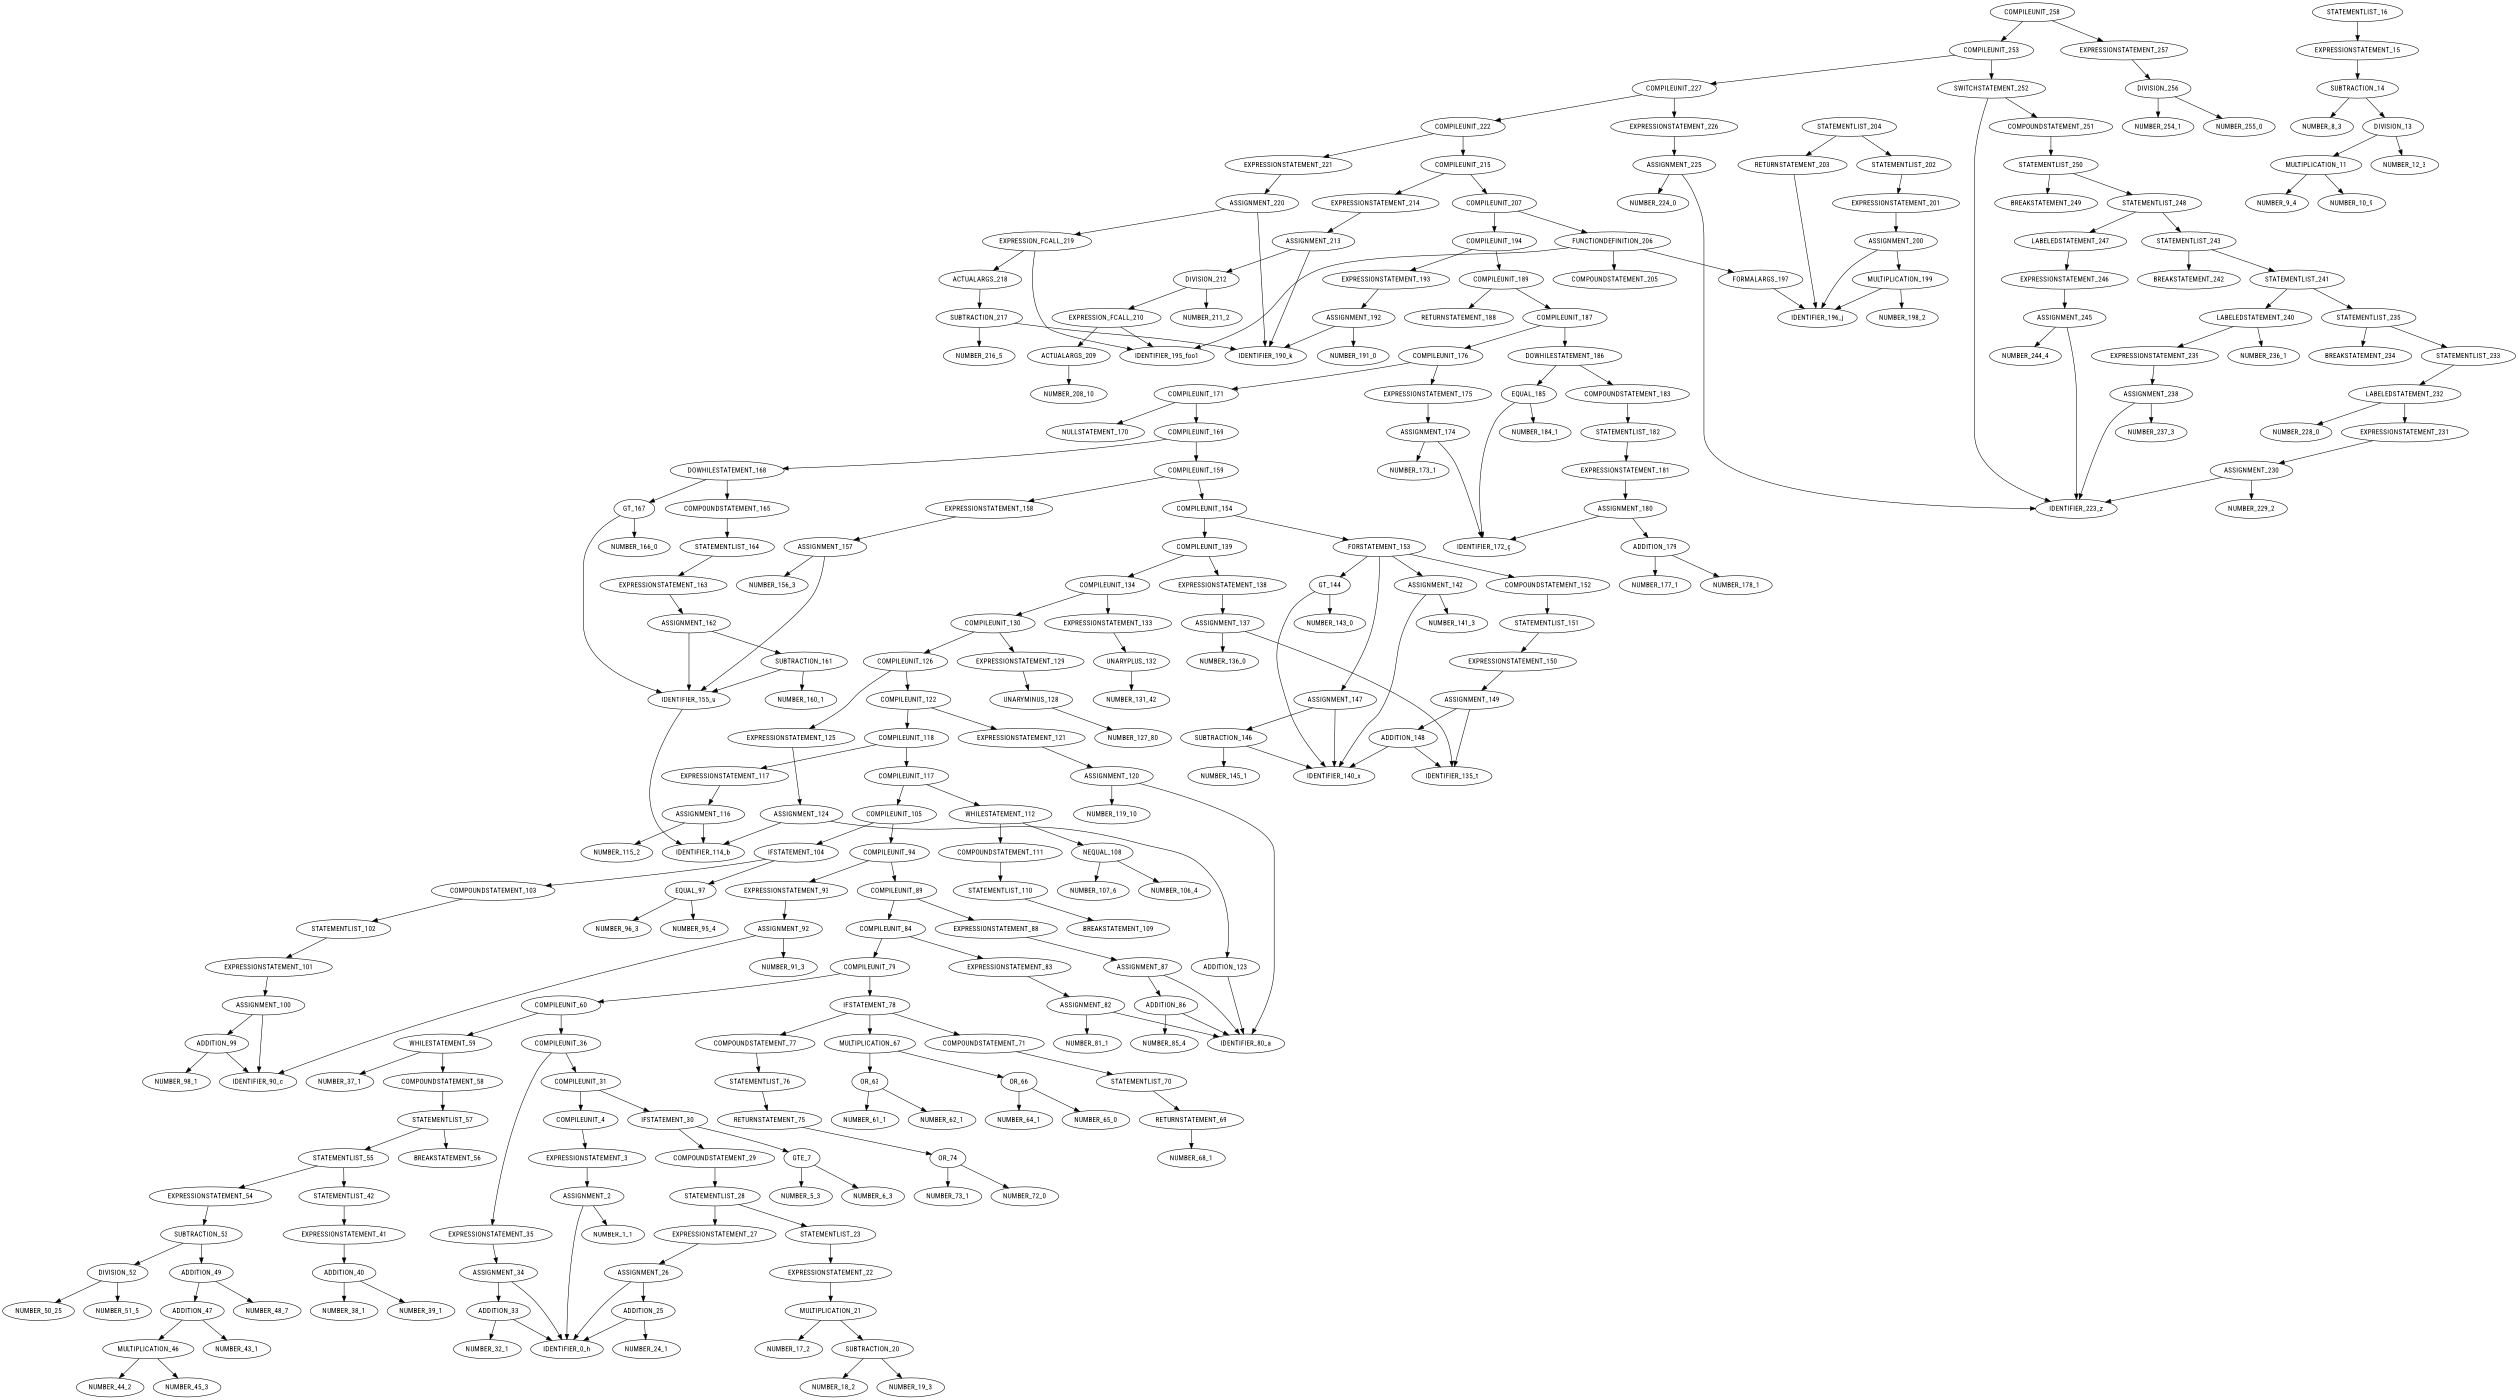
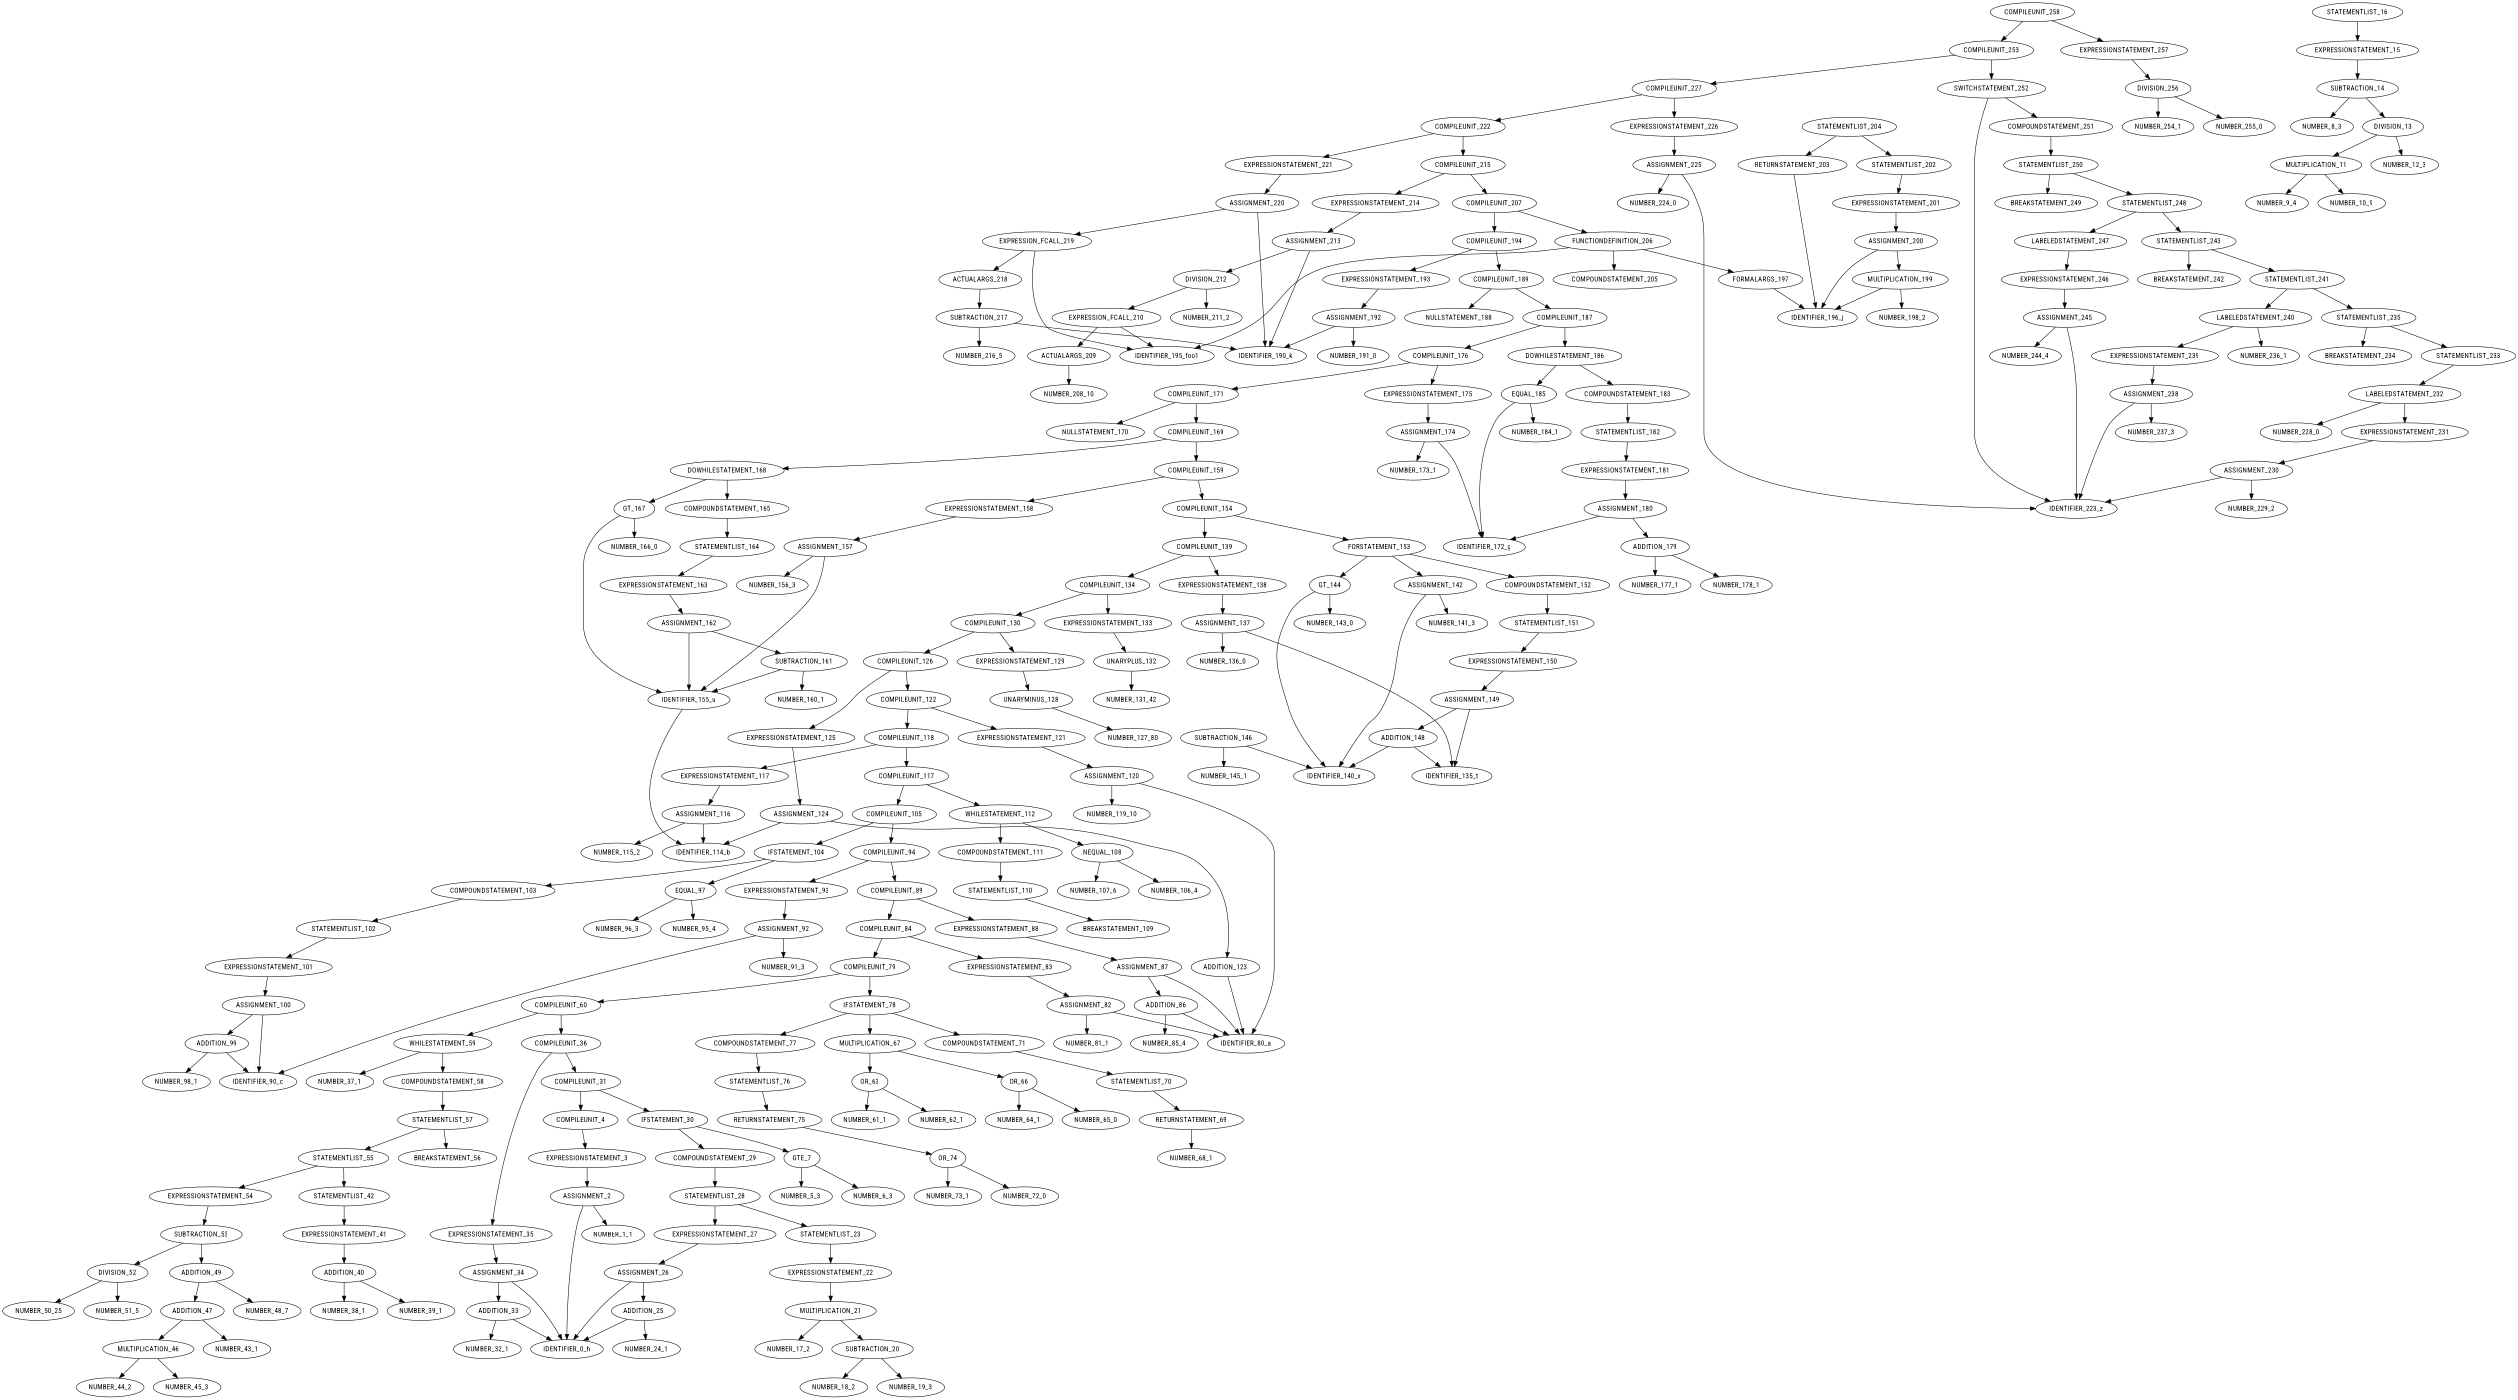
(1459, 318) -> (1459, 318)
(1335, 700) -> none
